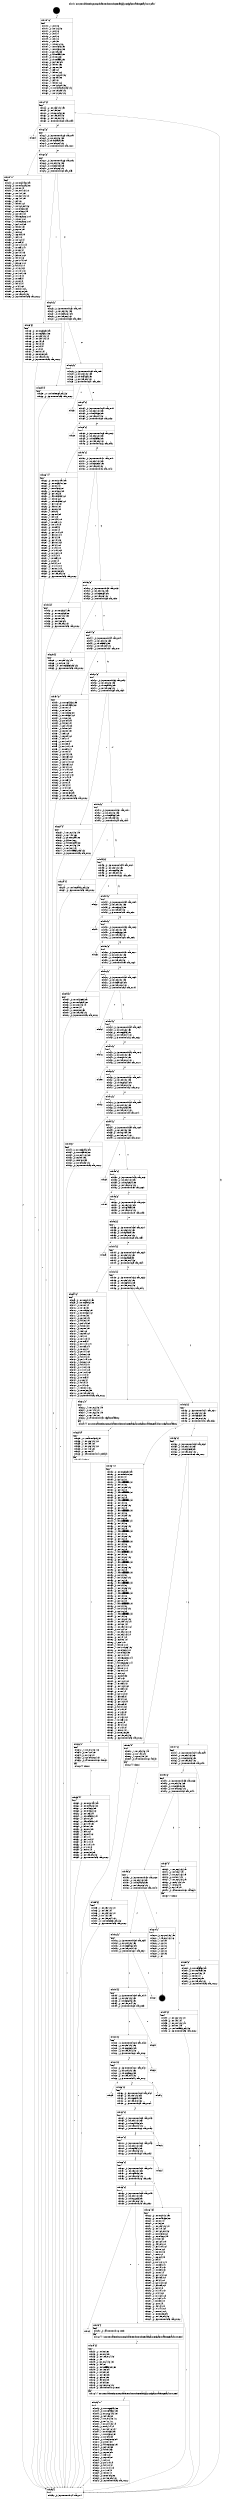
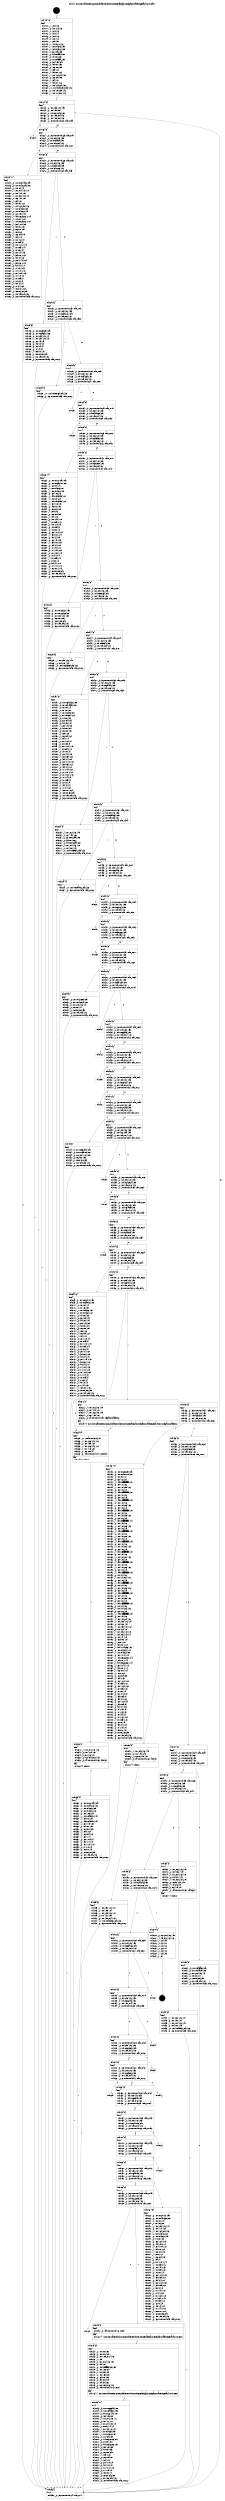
(163, 1346) -> (114, 1376)
